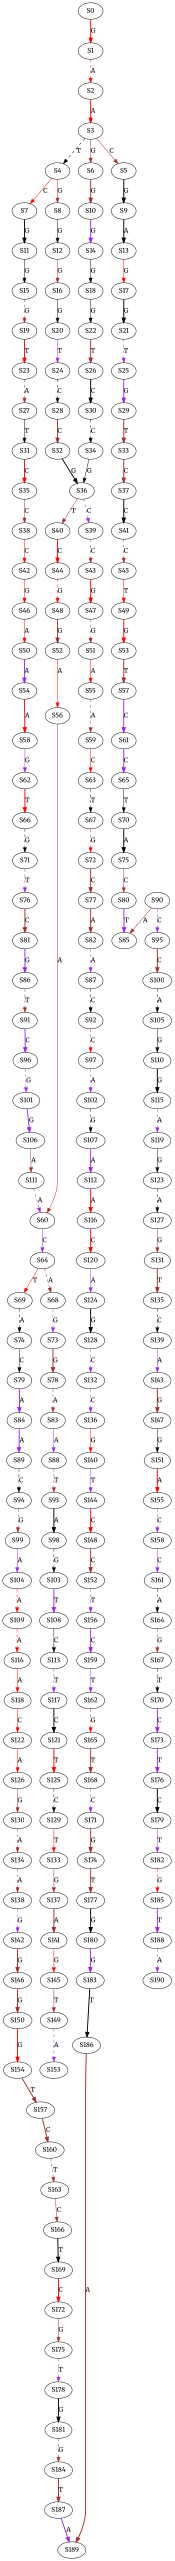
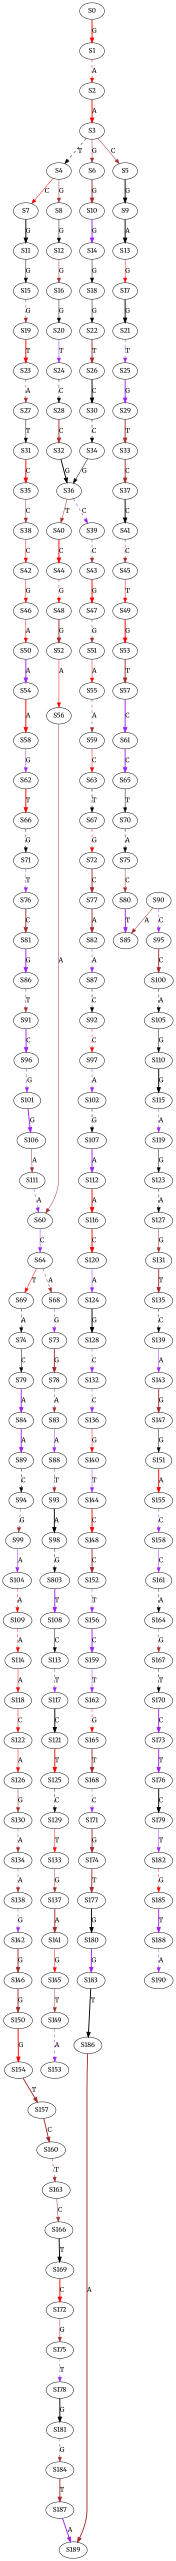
(124, 838) -> (125, 838)
(54, 1581) -> (55, 1581)
